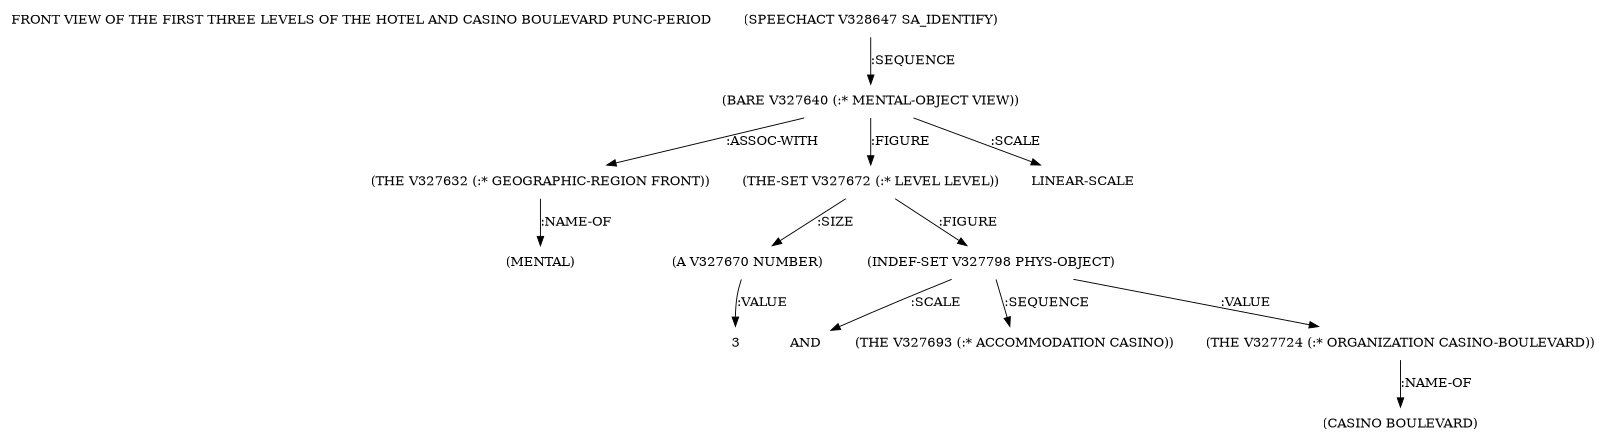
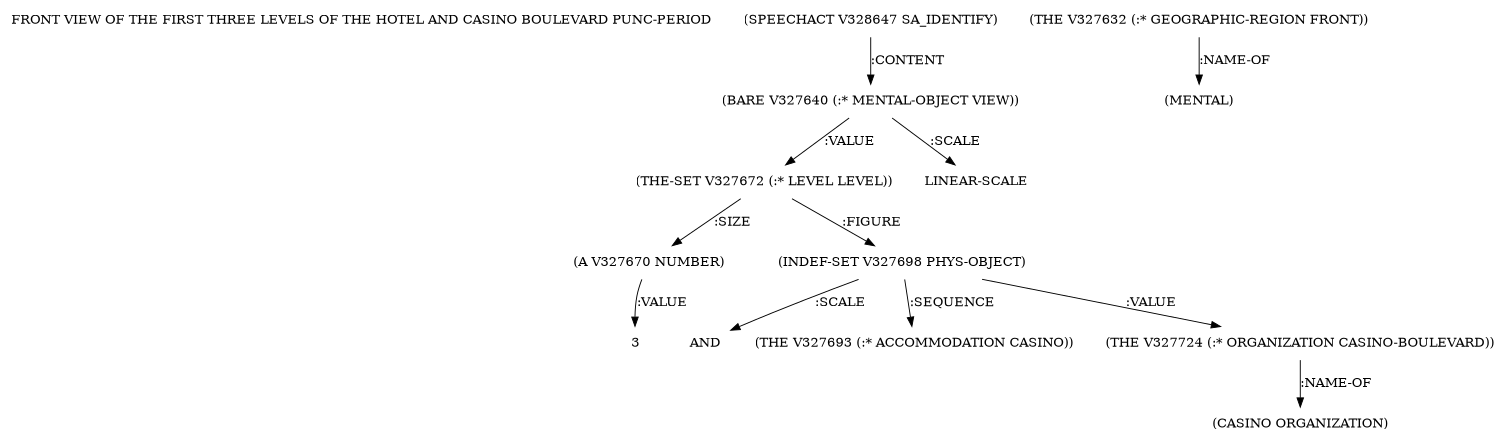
(913, 61) -> (907, 61)
(710, 140) -> none
(900, 141) -> (850, 141)
(991, 263) -> (902, 263)
(1400, 424) -> (1300, 424)
